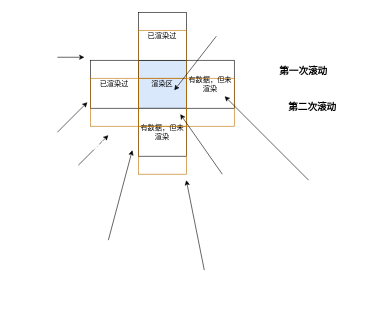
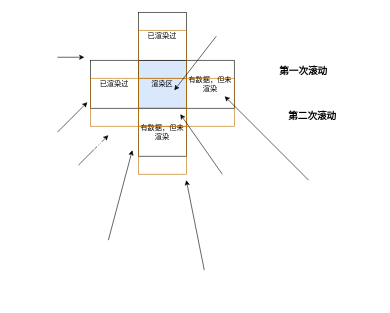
(312, 105) -> (312, 114)
(67, 144) -> (67, 144)
